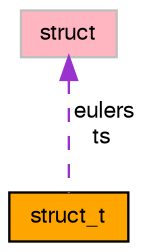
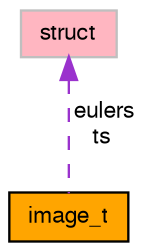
(69, 217) -> (69, 217)
